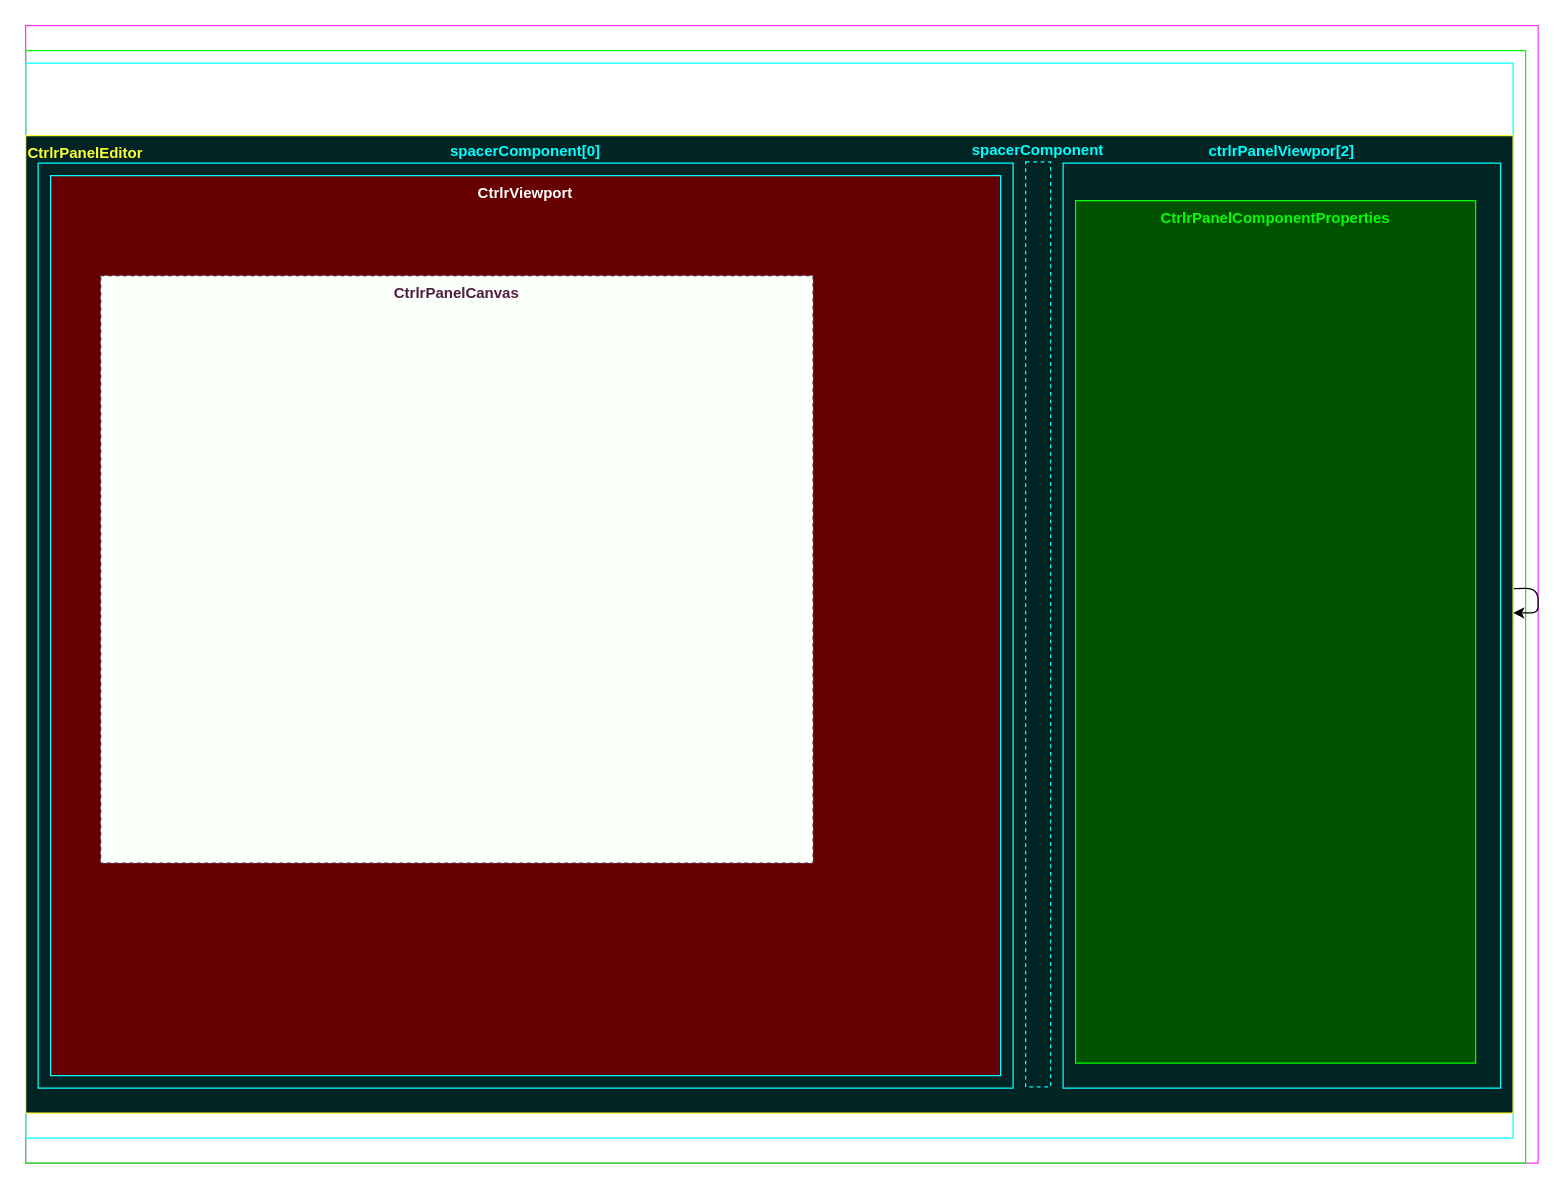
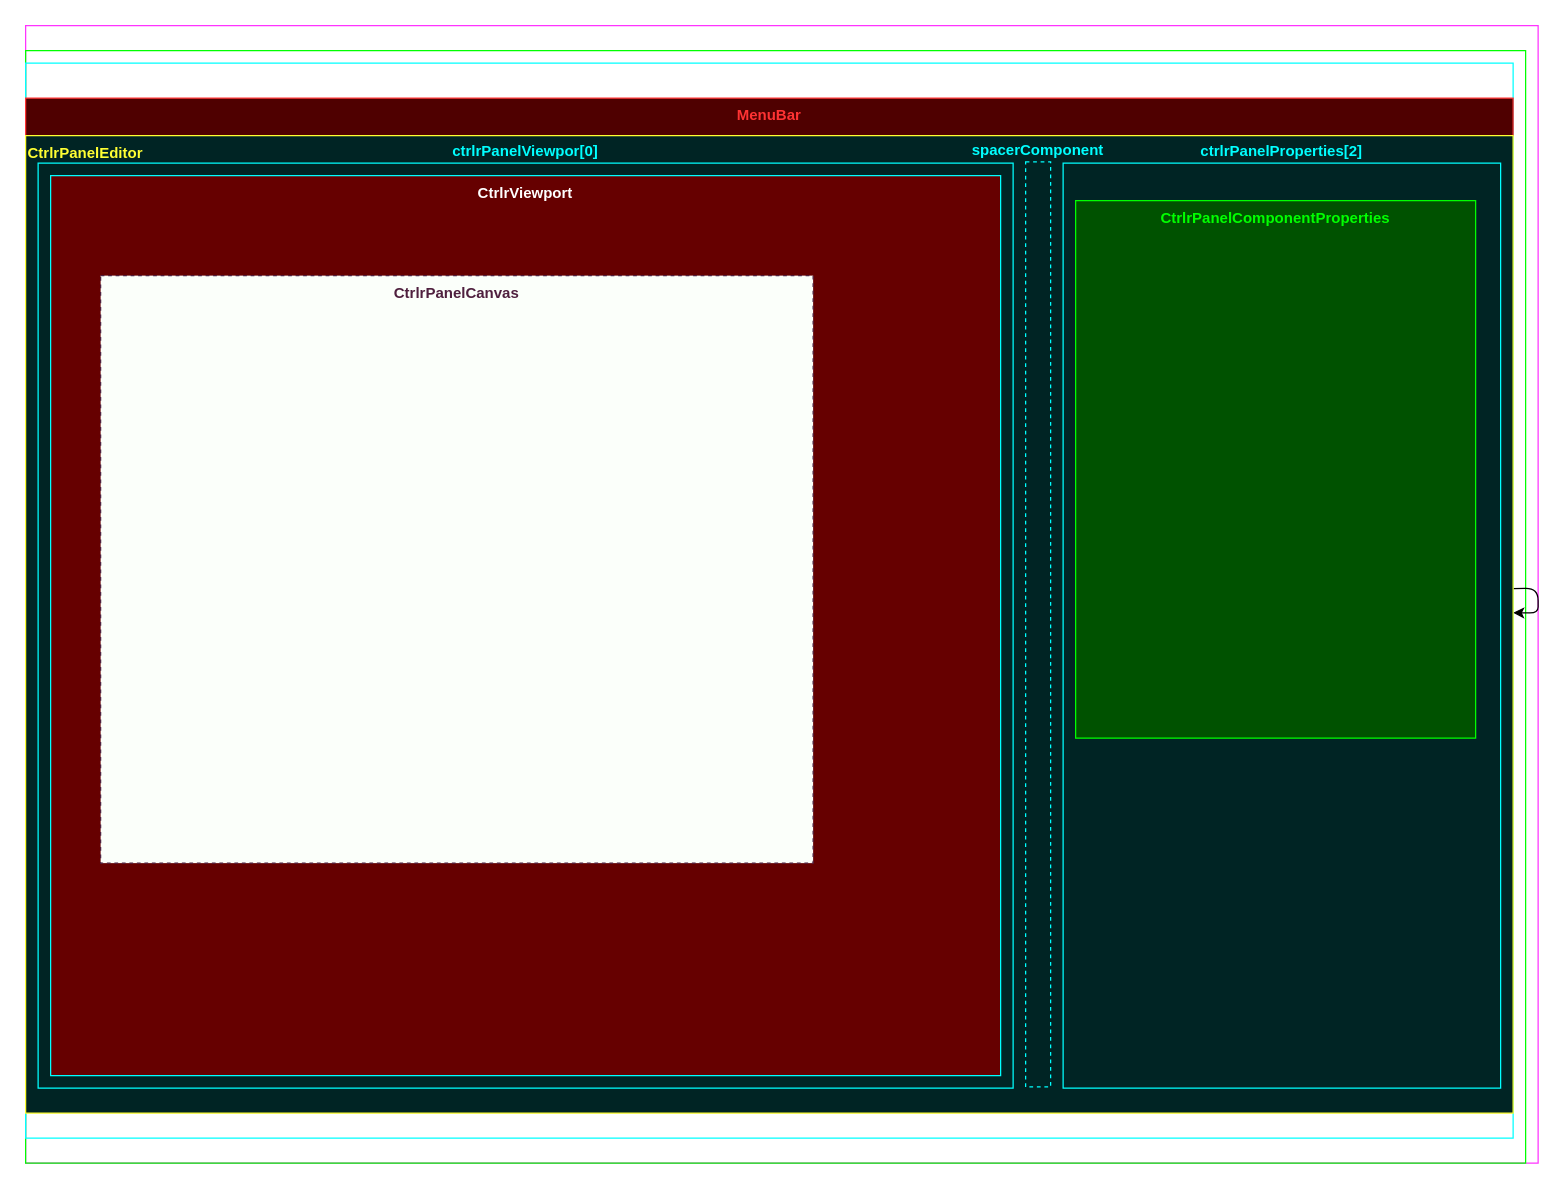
none -> (769, 117)
(526, 150) -> (526, 150)
(1282, 150) -> (1282, 150)
(1276, 632) -> (1276, 469)
